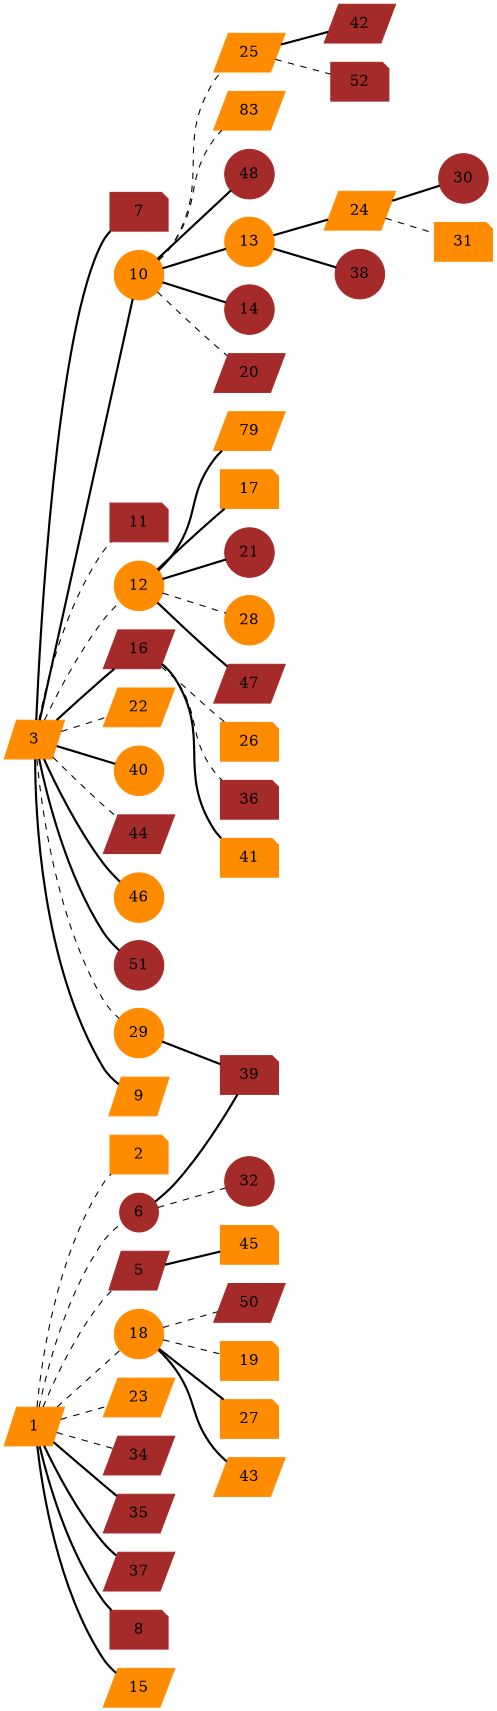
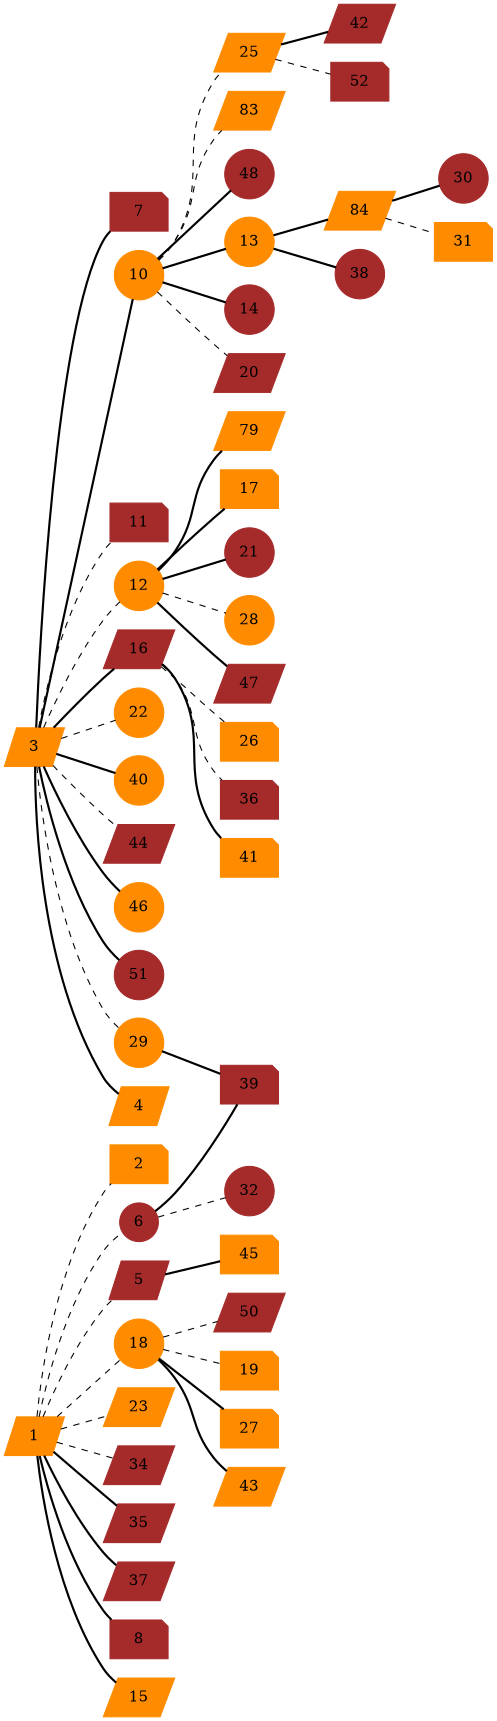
(360, 211) -> (360, 211)
(139, 707) -> (139, 713)
(139, 1097) -> (139, 1106)
